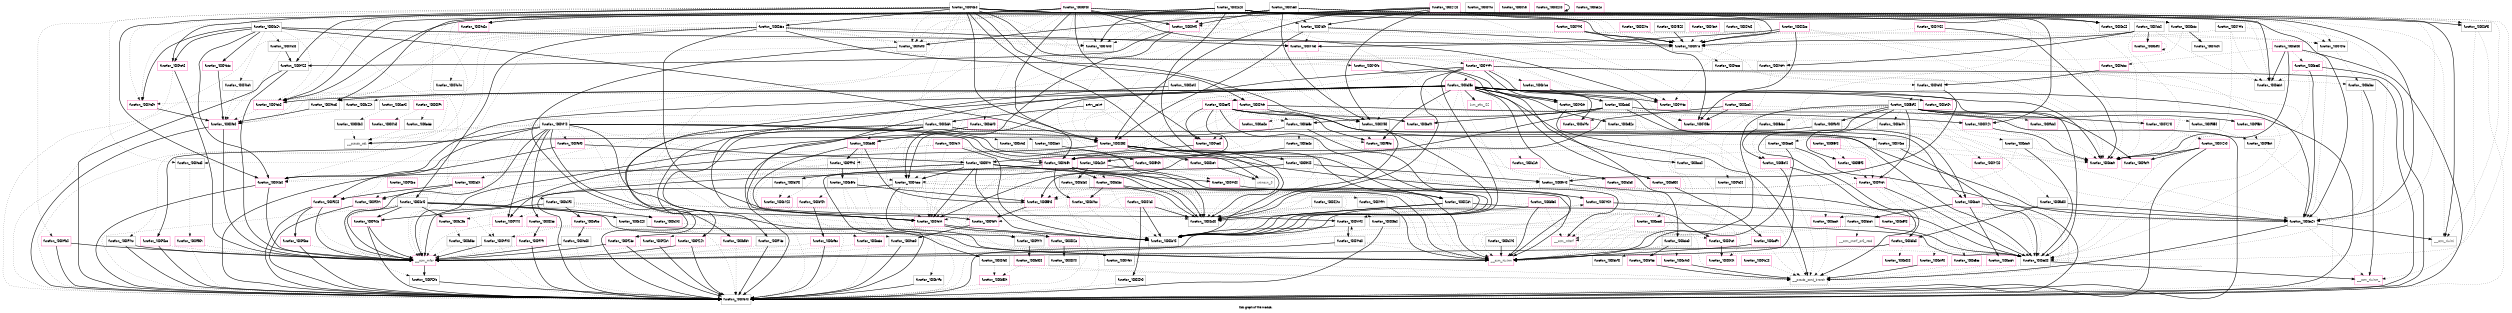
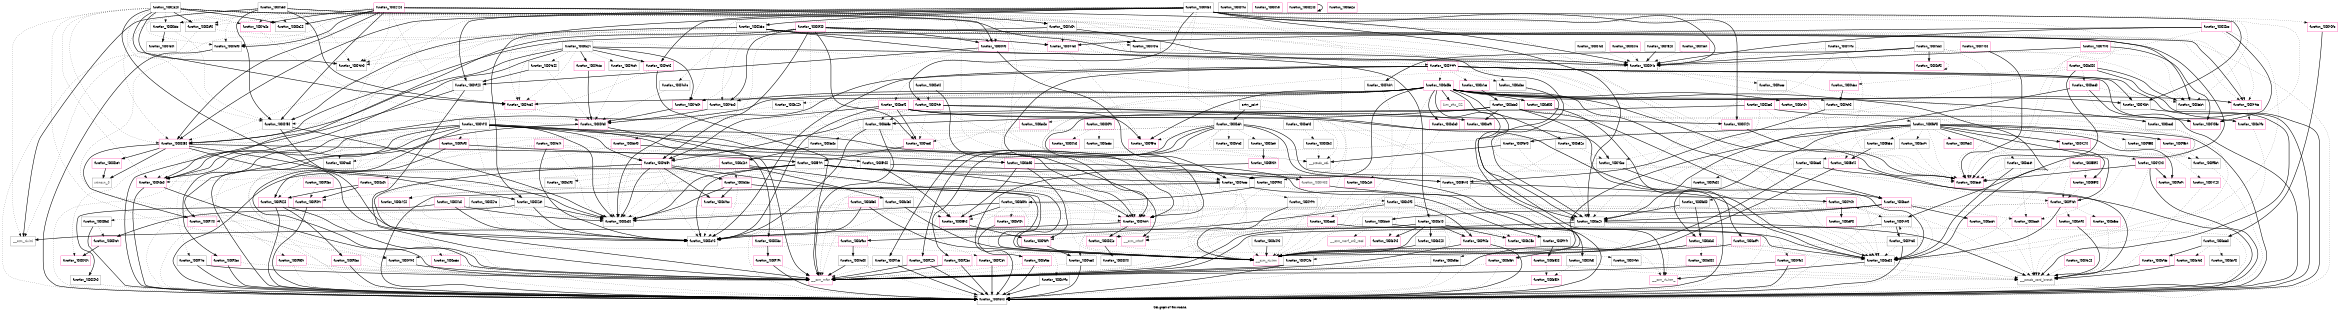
(935, 173) -> (631, 175)
(1225, 183) -> (1314, 183)
(1025, 189) -> (808, 212)
(424, 269) -> (1059, 274)
